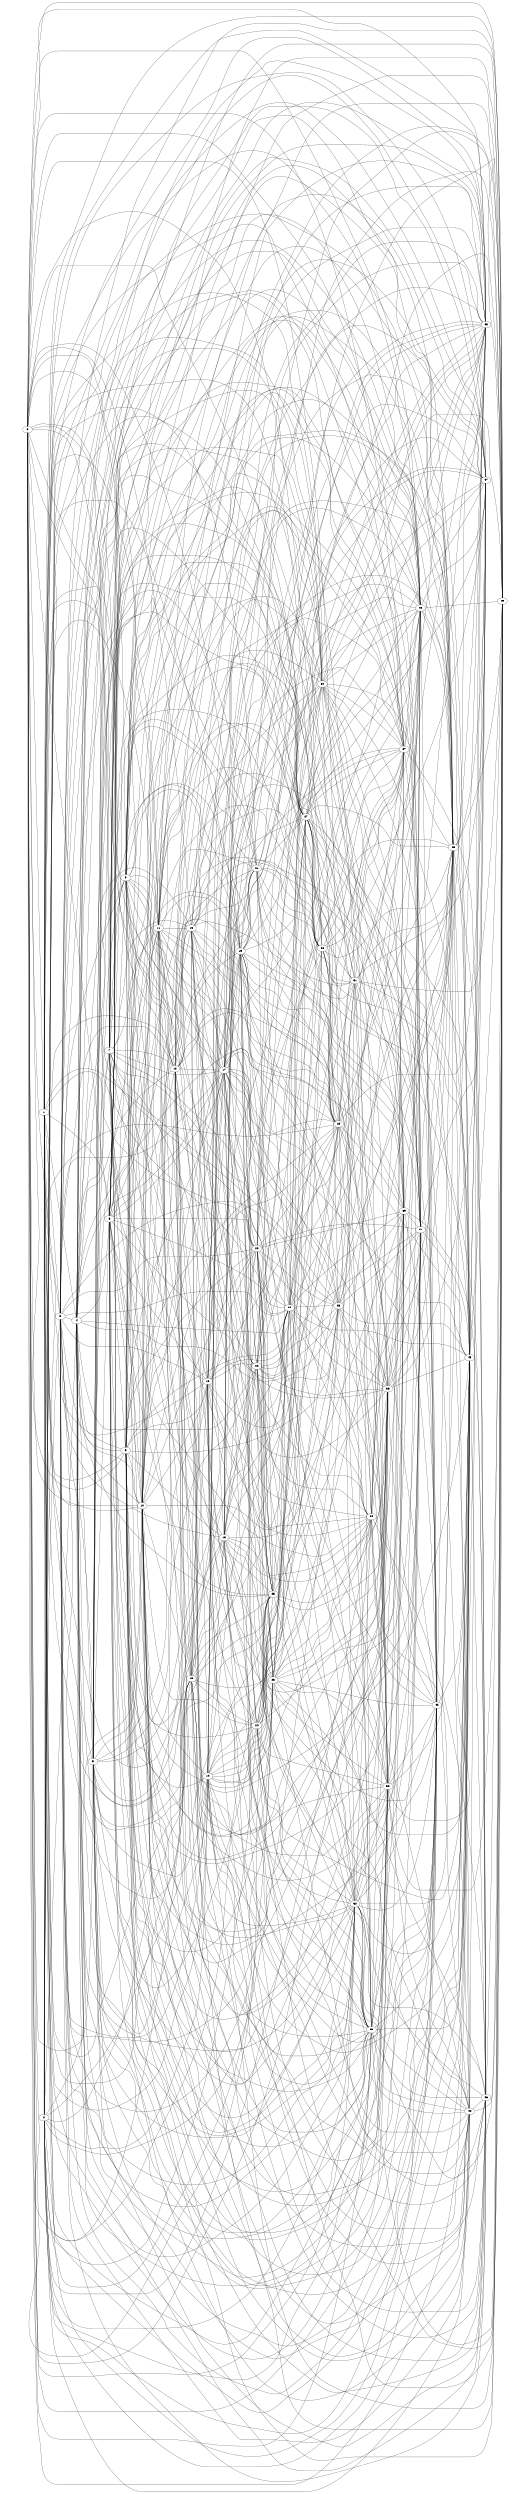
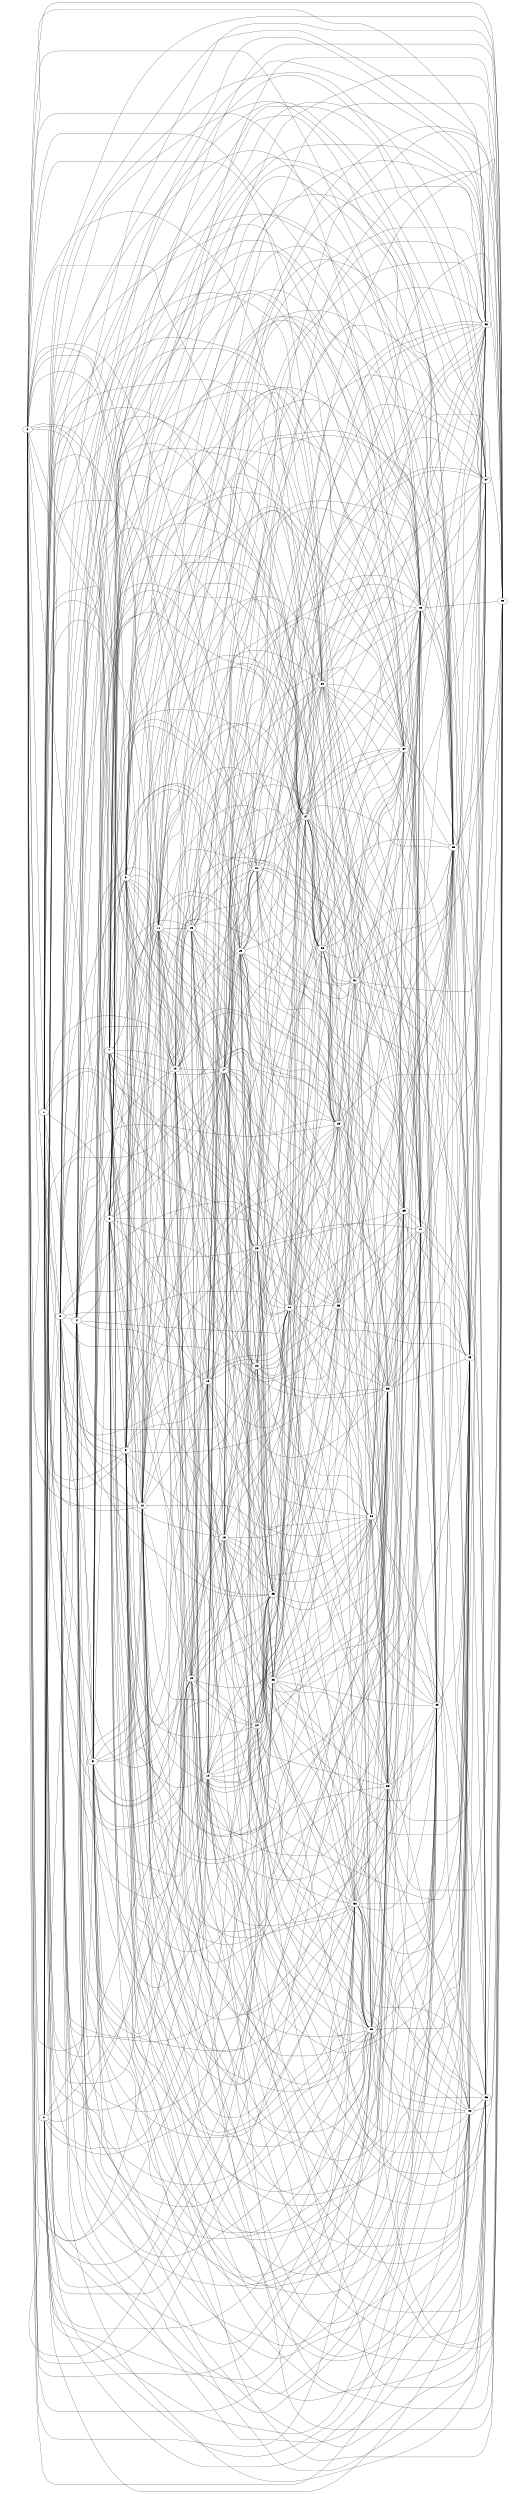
none -> (412, 910)
(158, 1076) -> none
(52, 2087) -> (137, 172)
